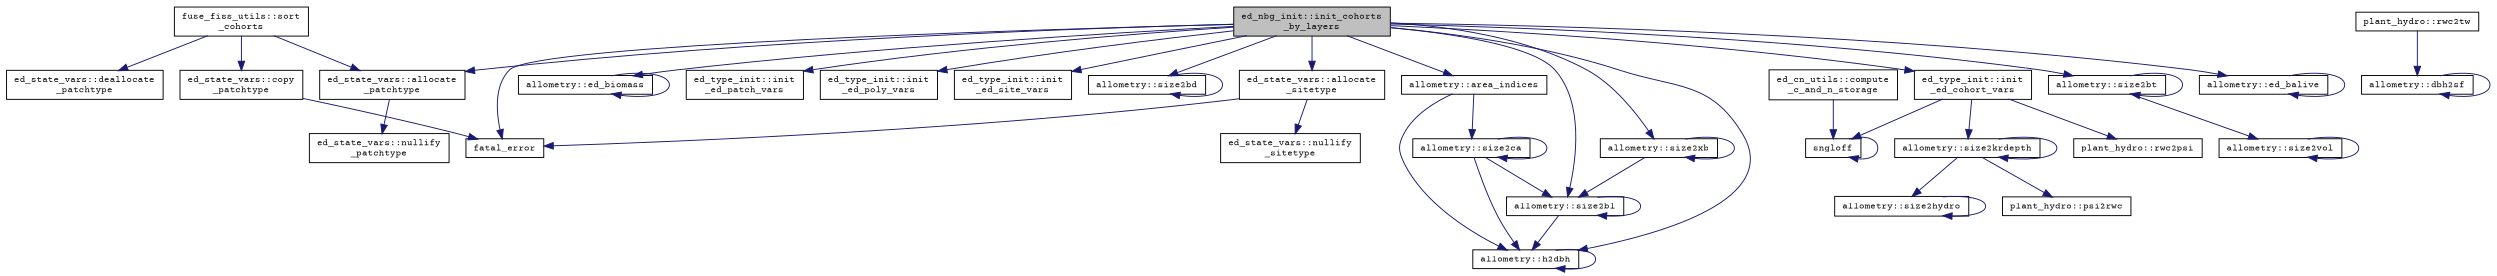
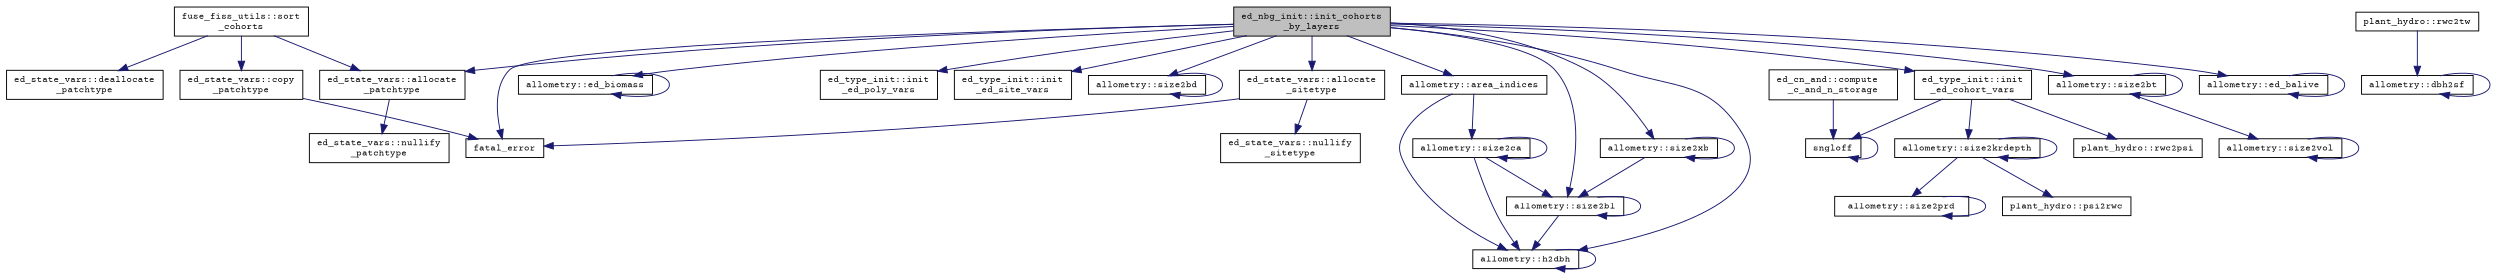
(745, 85) -> none
(1833, 85) -> (1833, 85)
(1902, 206) -> (1902, 206)
